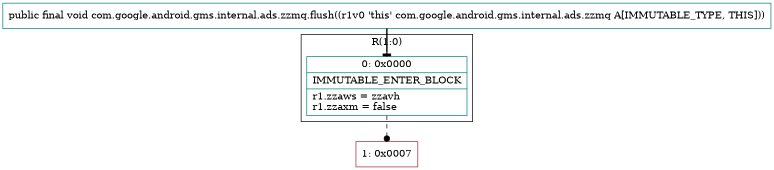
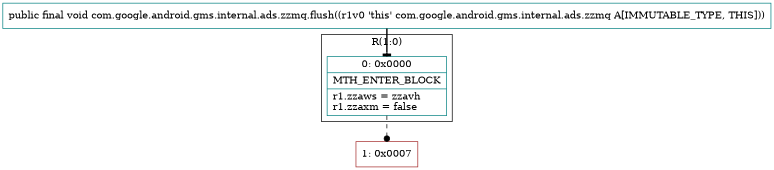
(387, 80) -> (387, 80)
